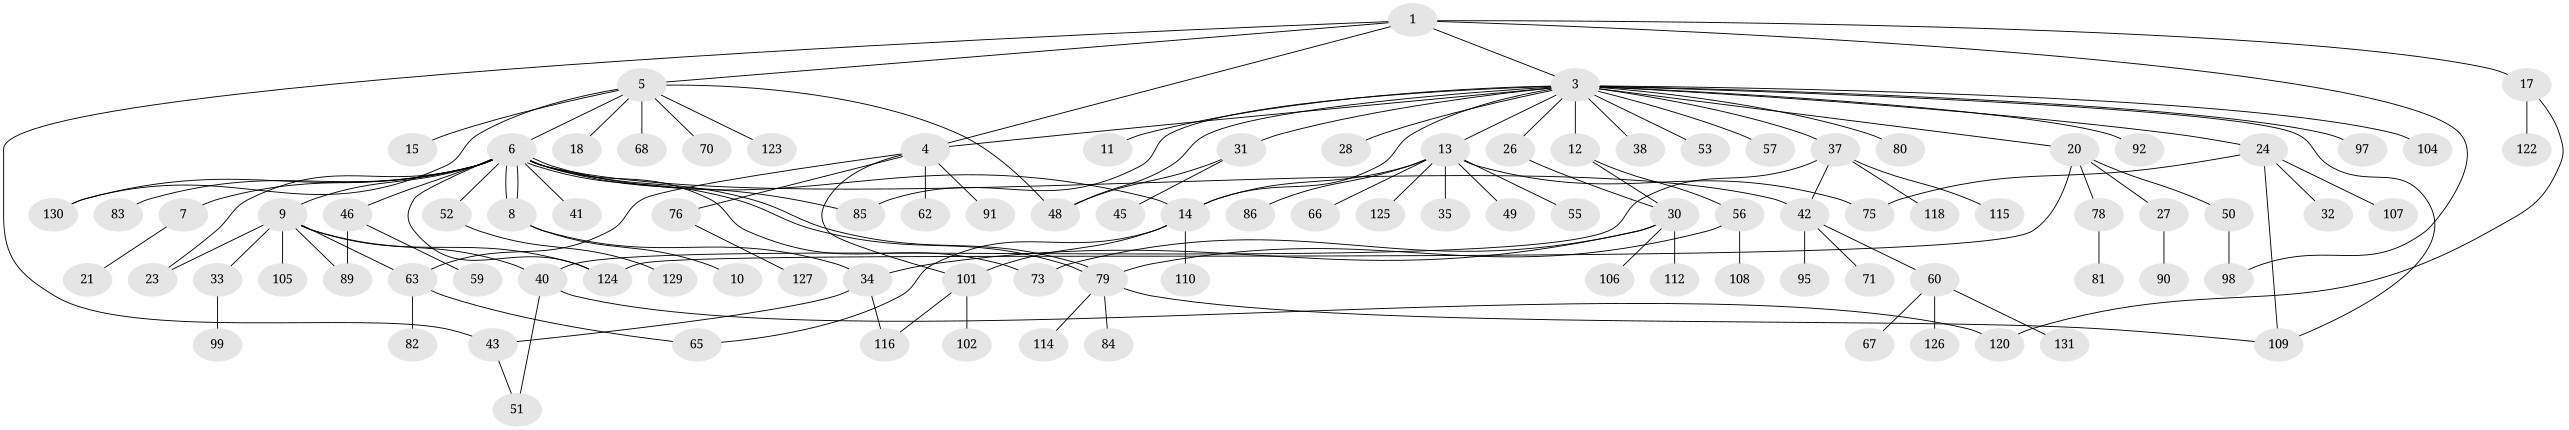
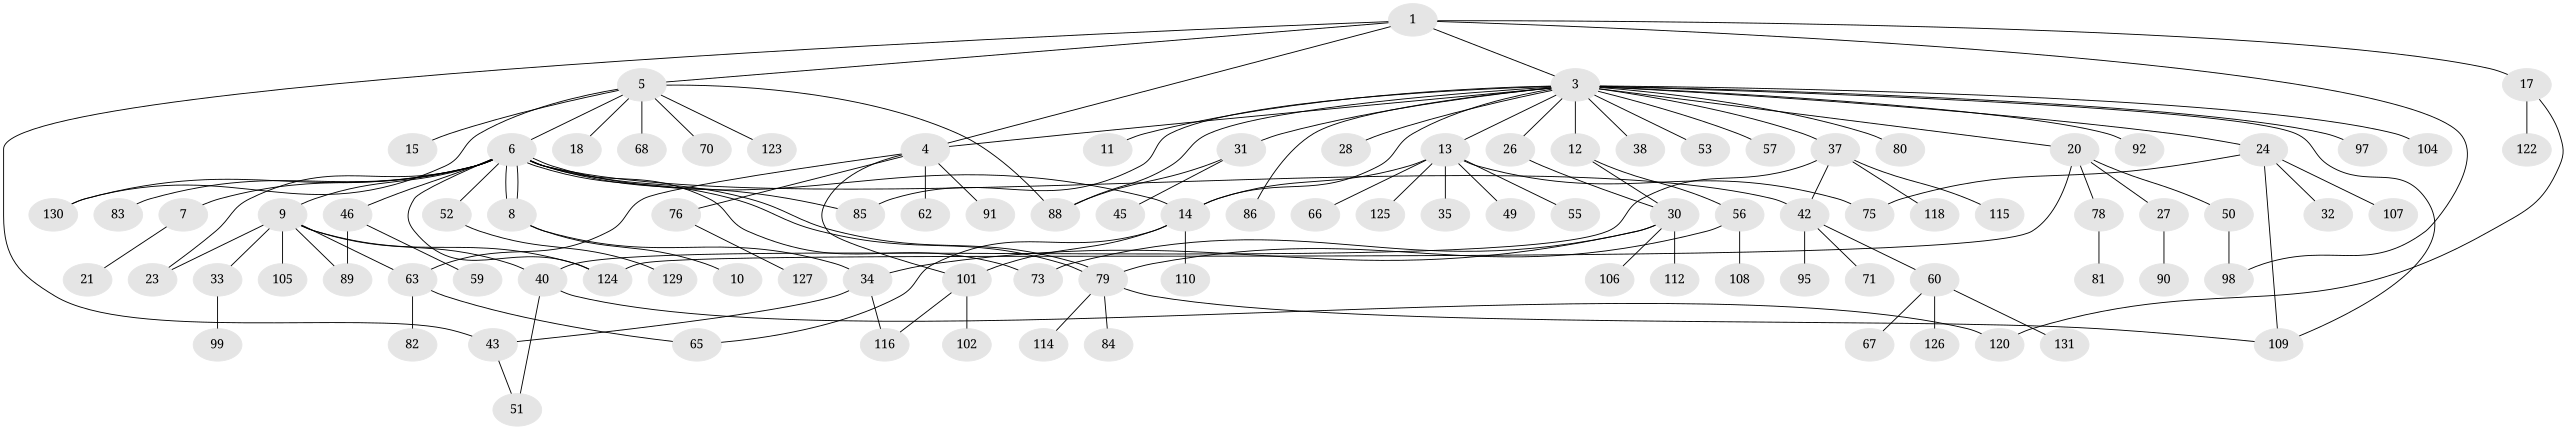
(1347, 182) -> (1317, 132)
(577, 215) -> none
(1055, 215) -> (1055, 215)
